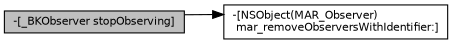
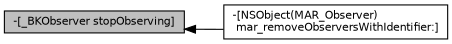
(199, 15) -> (210, 29)
